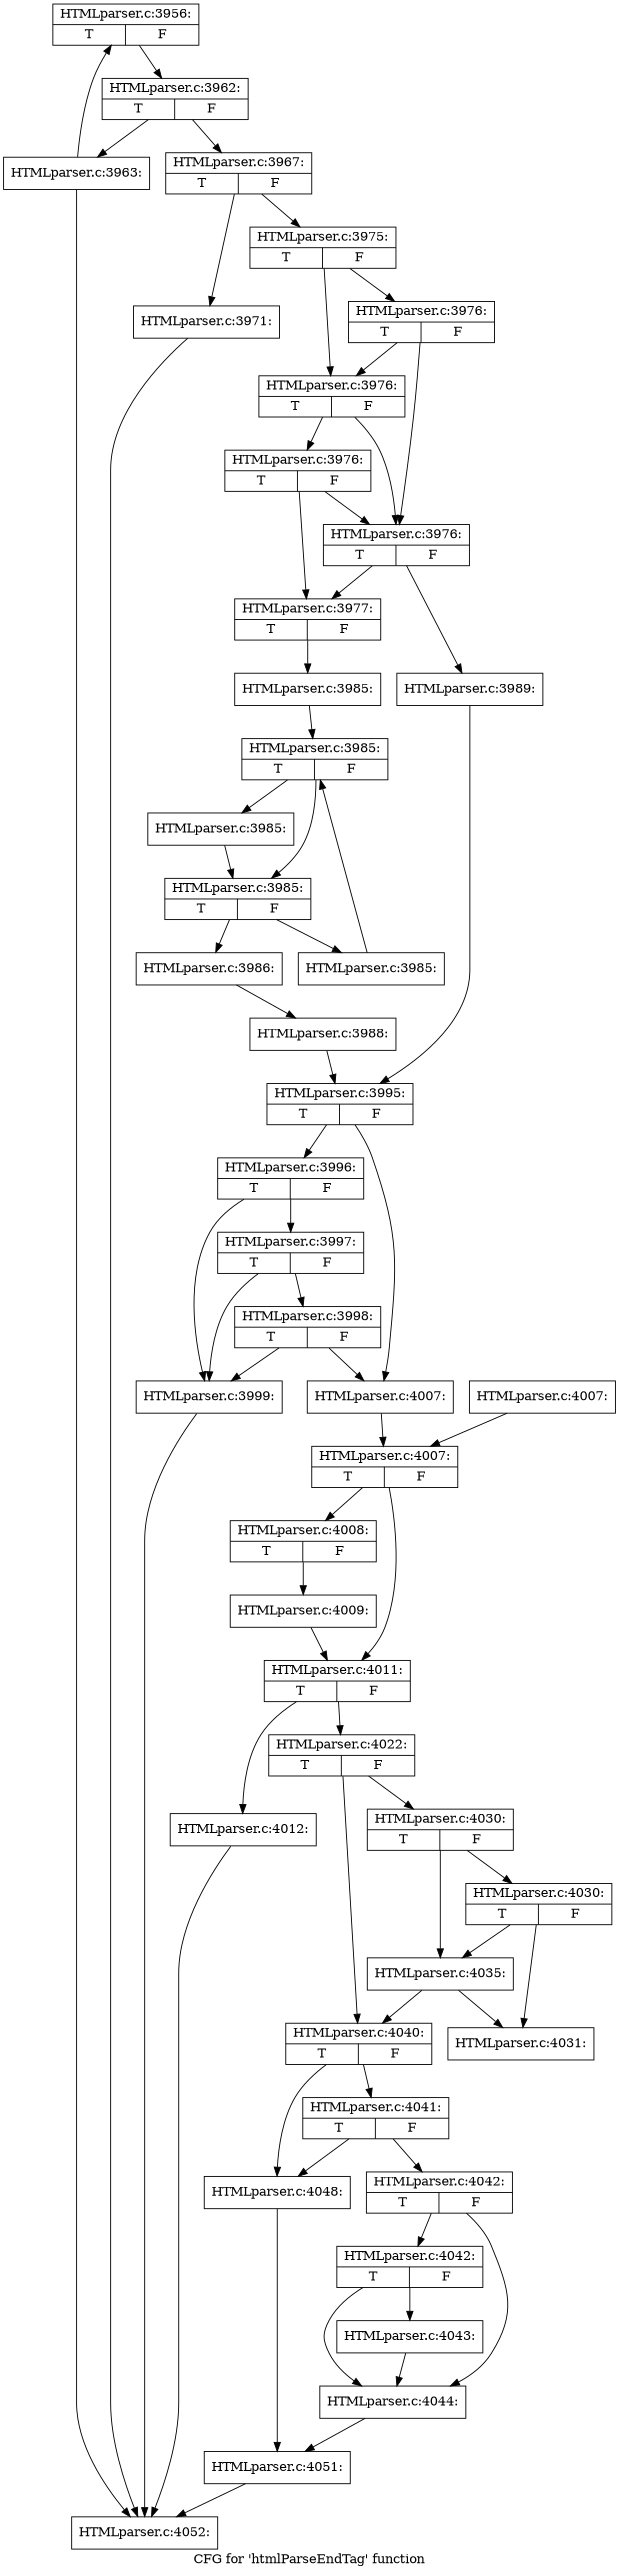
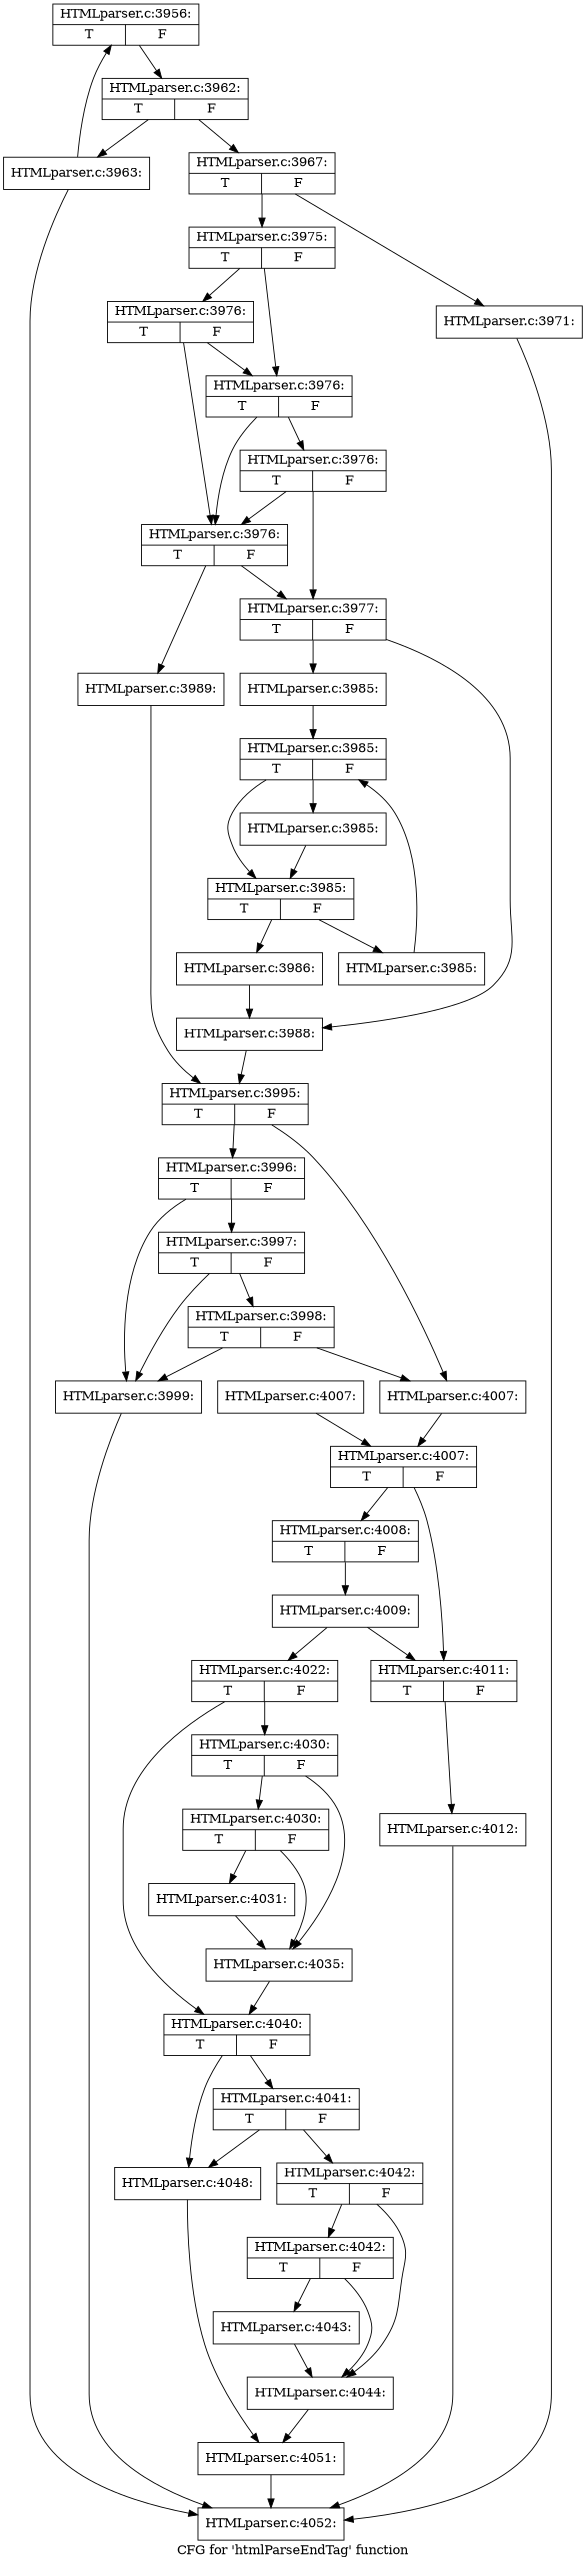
none -> (510, 867)
(339, 1714) -> (311, 1641)
(477, 2006) -> (247, 1929)
